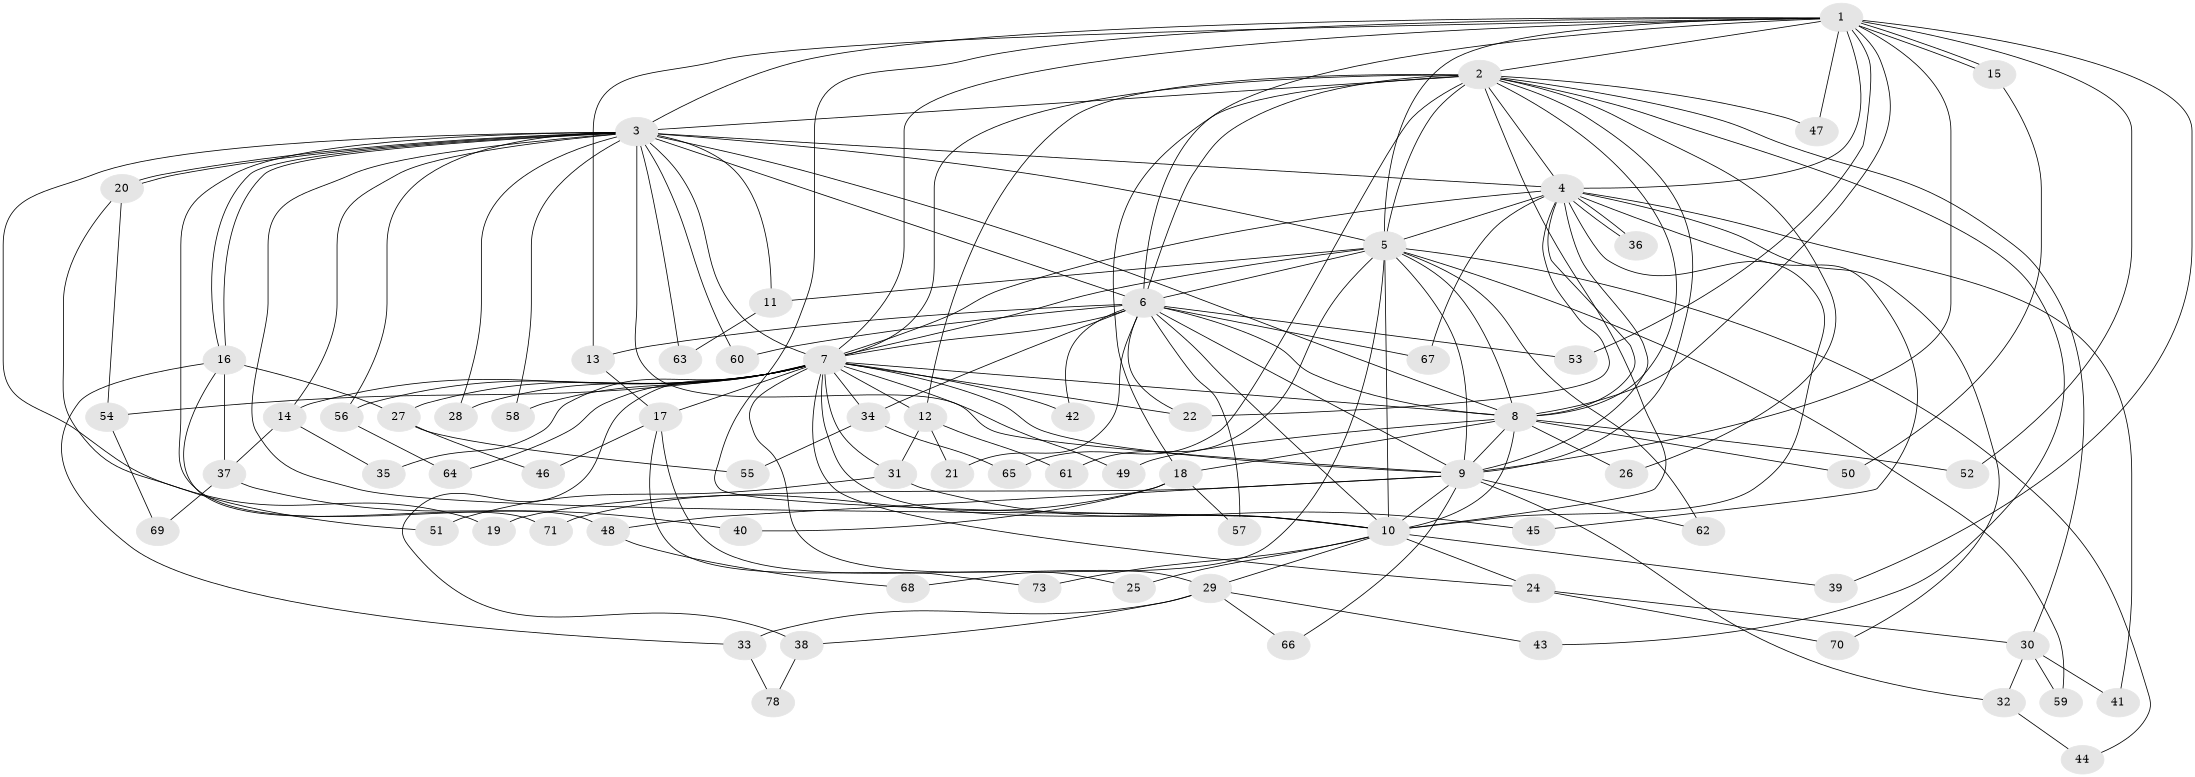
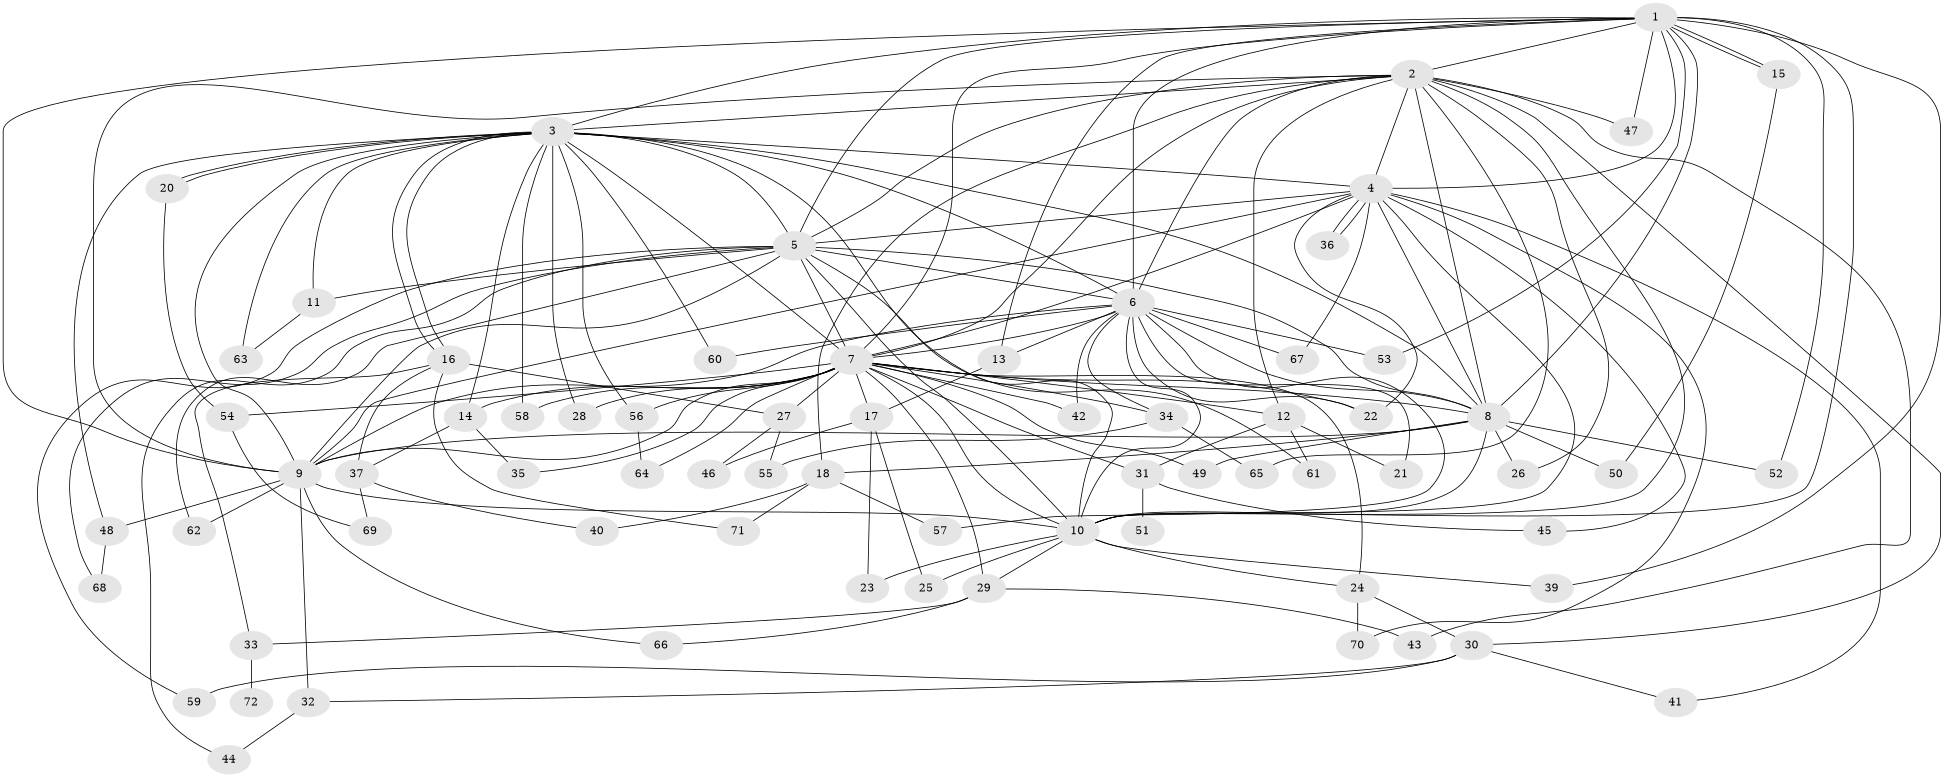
(120, 468) -> none
(494, 531) -> none
(1040, 588) -> (868, 588)
(802, 646) -> none
(773, 703) -> (251, 703)
